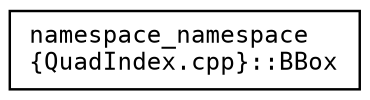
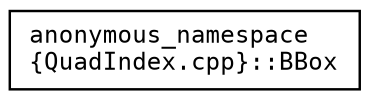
(185, 50) -> (185, 50)
